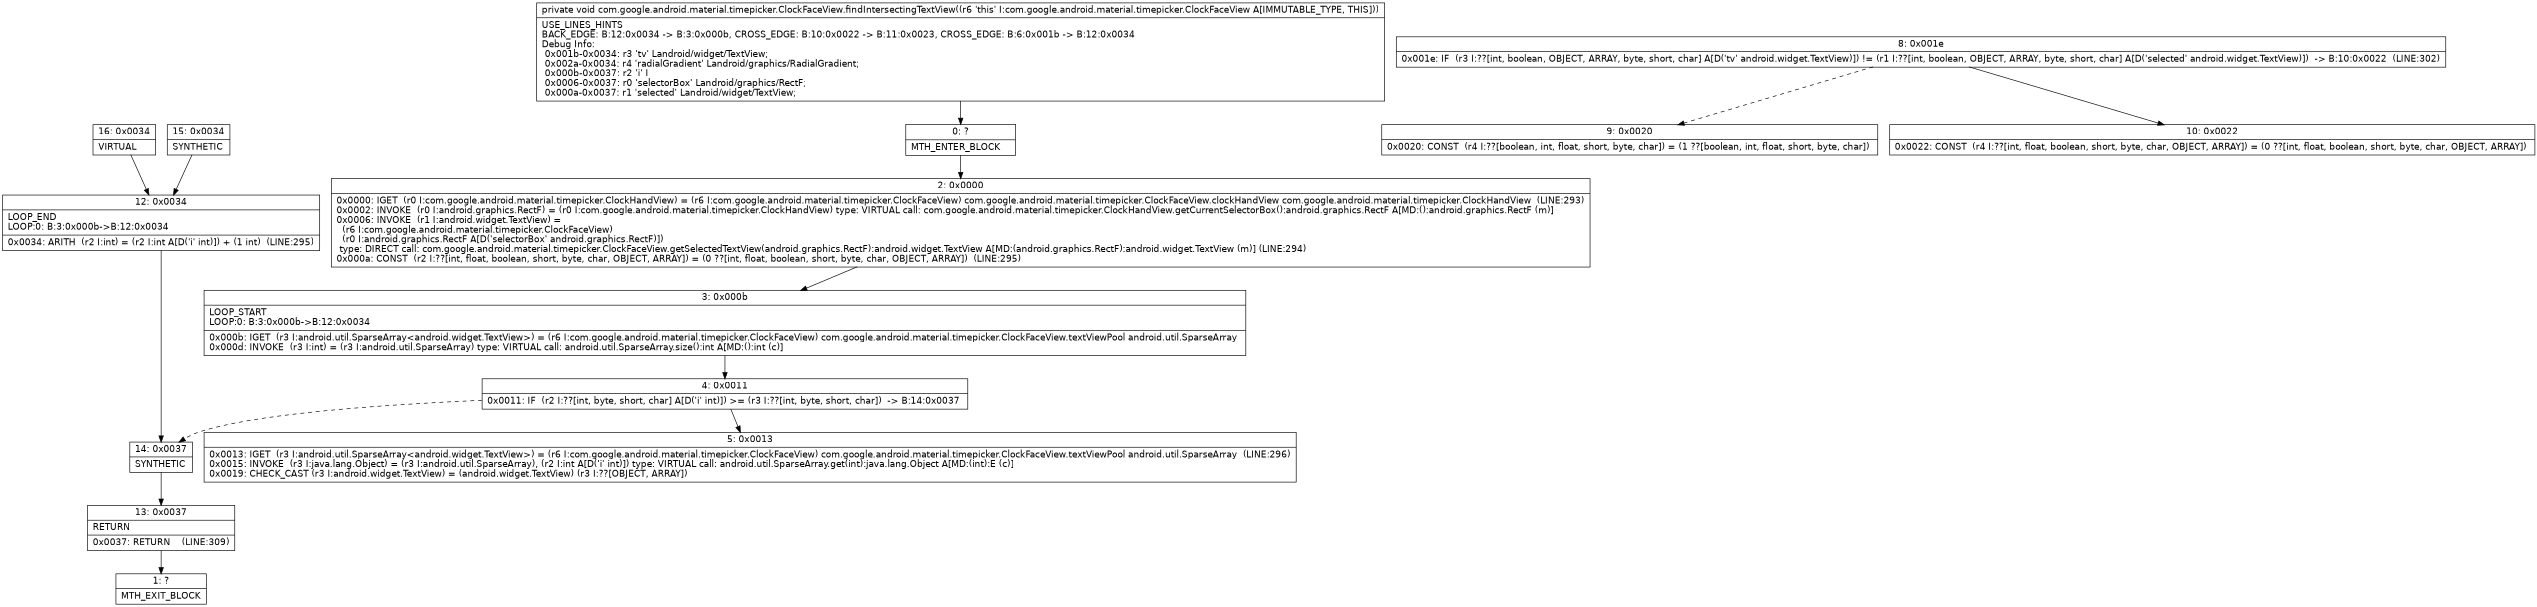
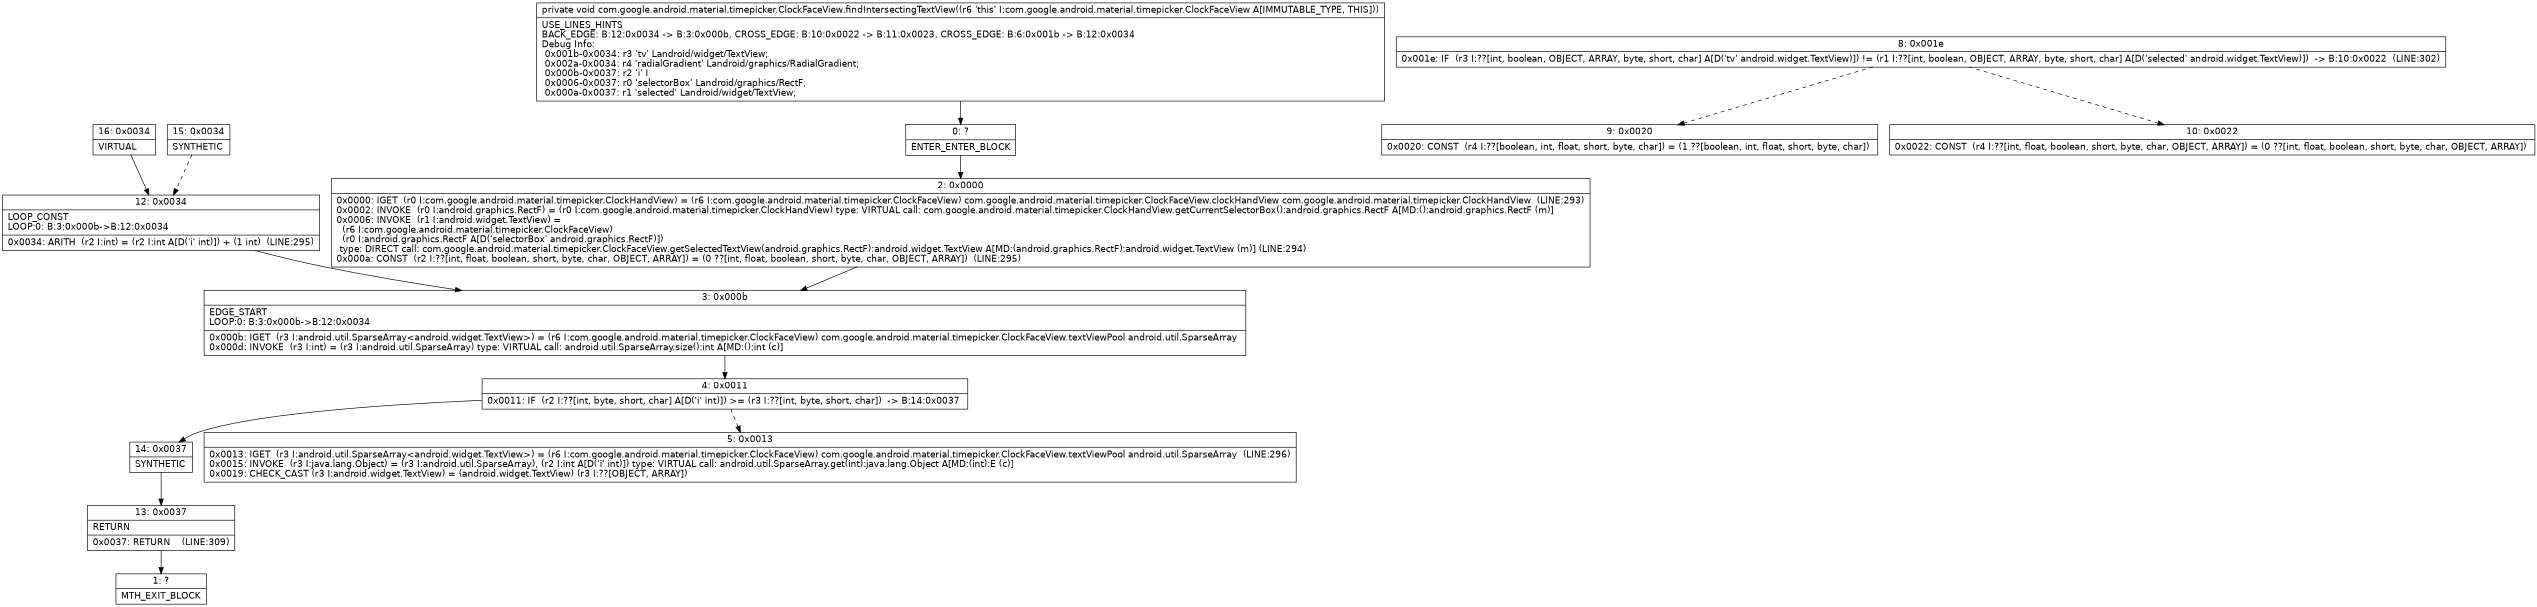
(2063, 95) -> (2063, 95)
(956, 147) -> (961, 147)
(184, 172) -> (184, 172)
(32, 217) -> (38, 217)
(238, 313) -> (238, 313)
(161, 343) -> (354, 273)
(332, 410) -> (332, 410)
(734, 418) -> (734, 418)
